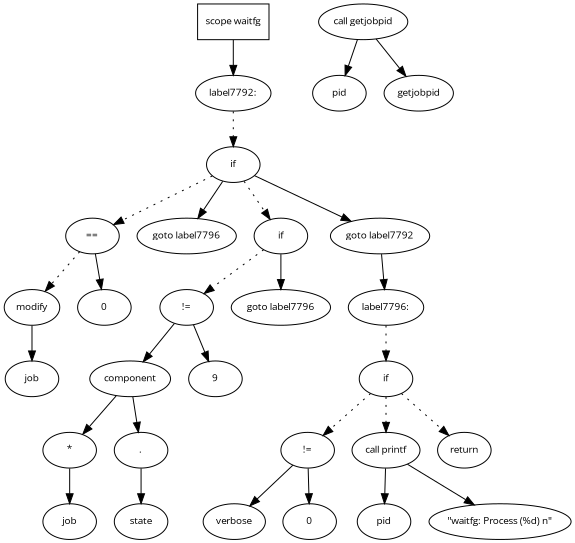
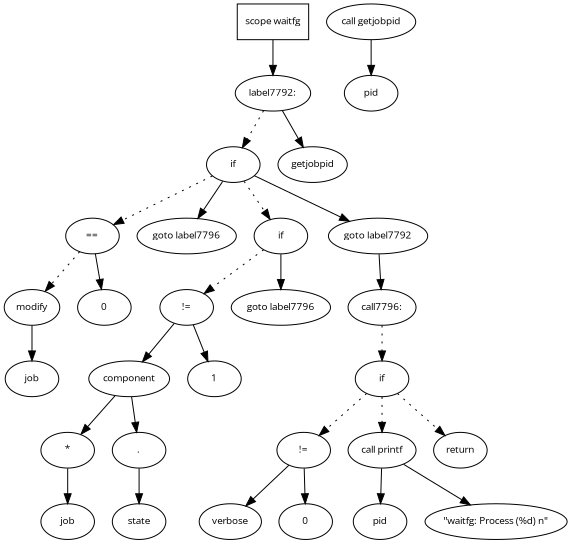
(388, 54) -> (290, 125)
(386, 307) -> (382, 307)
(215, 379) -> (214, 379)
